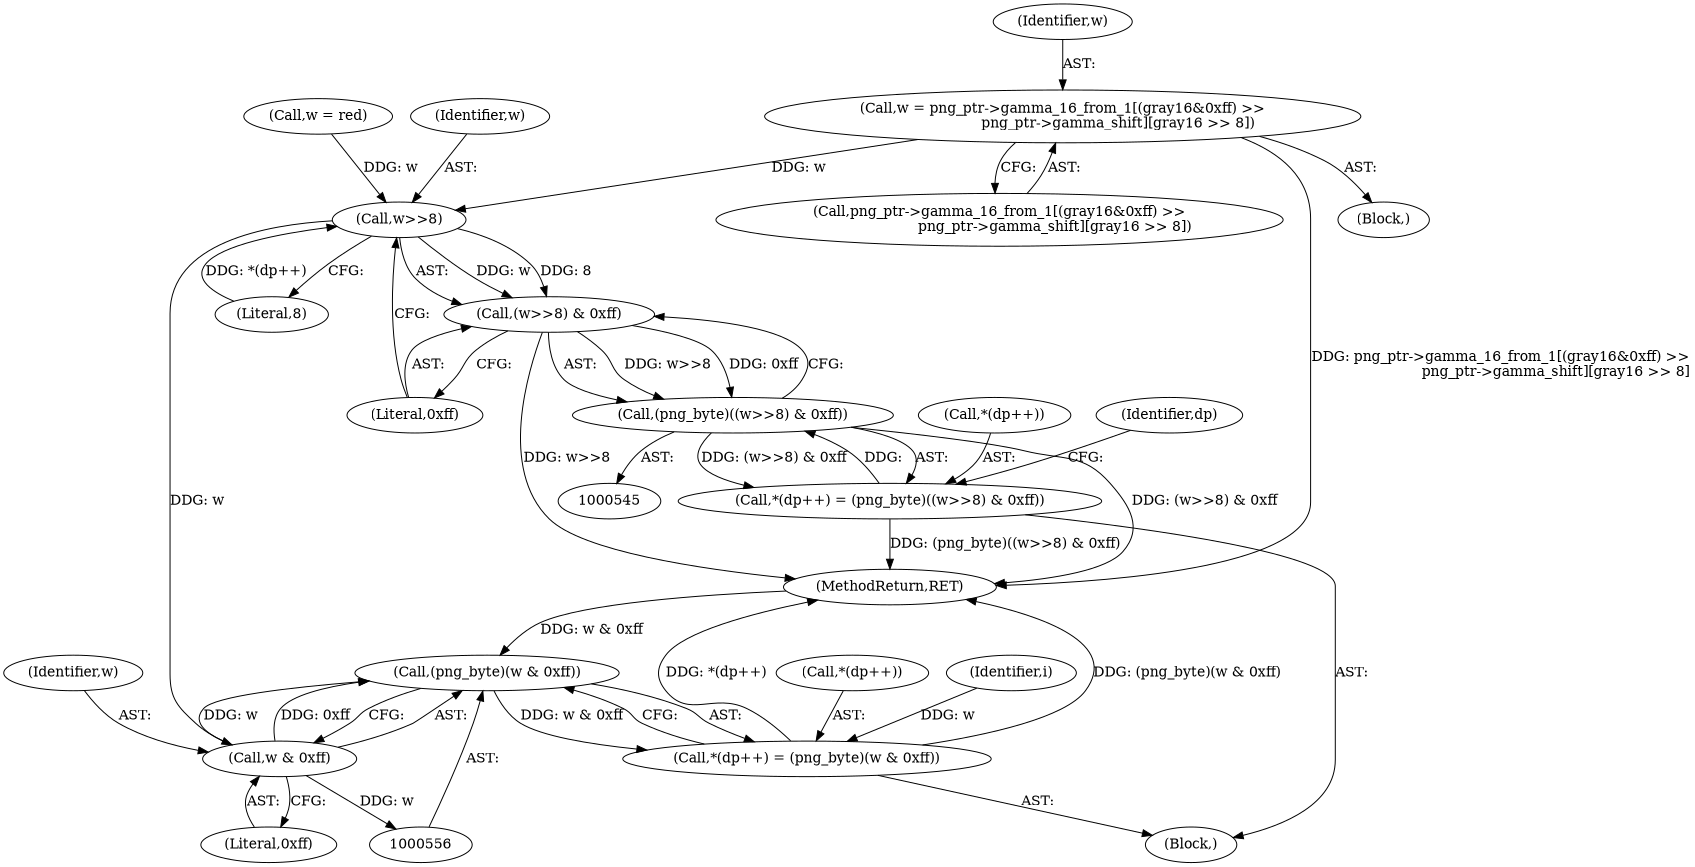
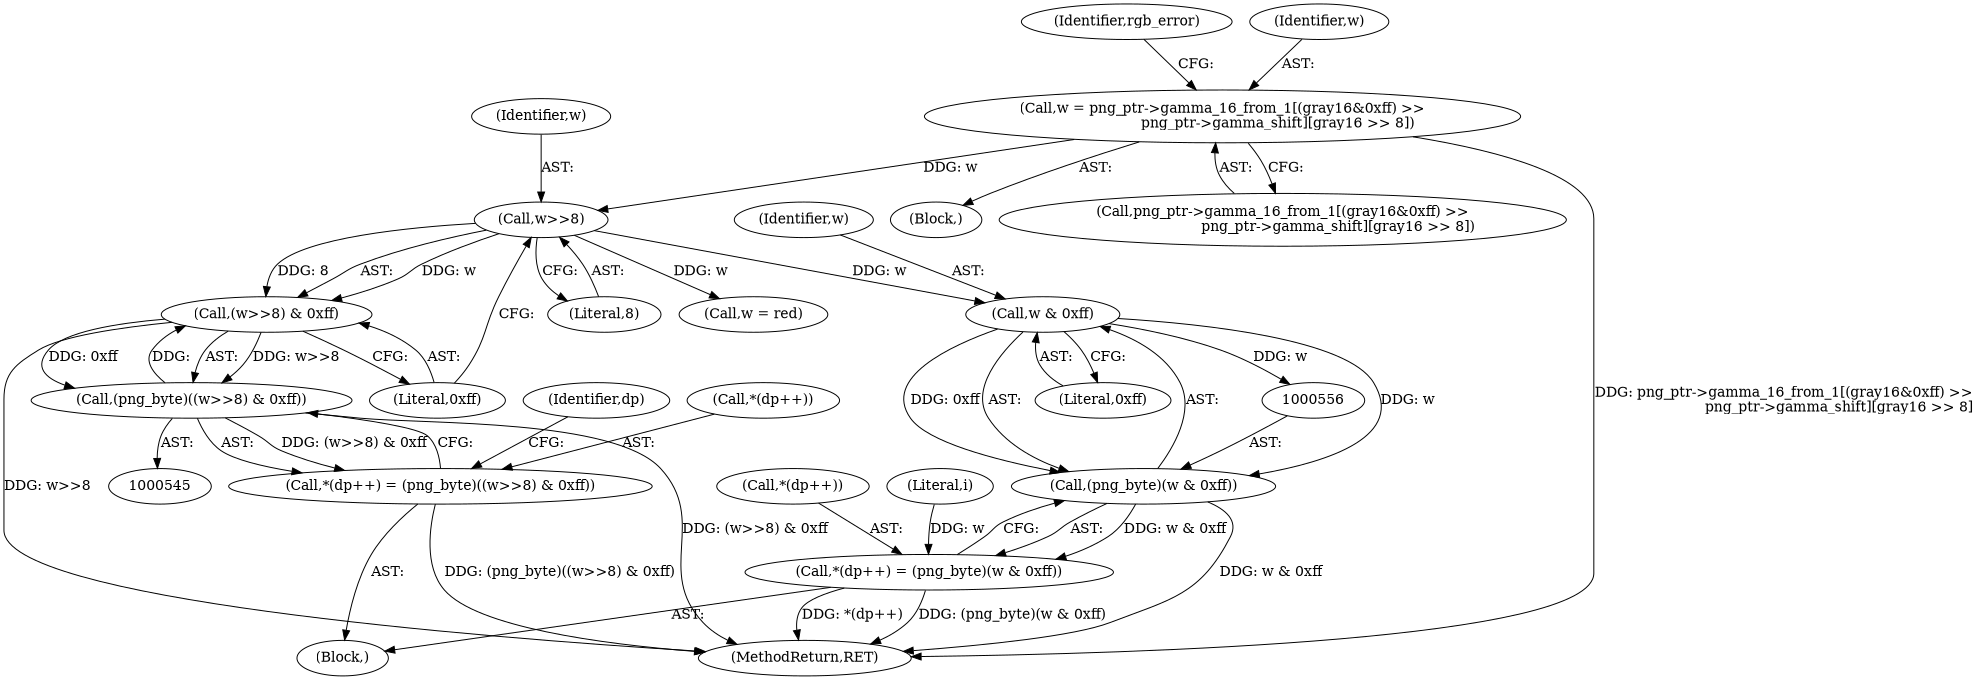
none -> (1127, 22)
(356, 164) -> (642, 265)
(256, 272) -> (610, 272)
(828, 365) -> (173, 357)
(885, 458) -> (458, 443)
(641, 602) -> (1111, 622)
(1011, 673) -> (940, 486)
(389, 716) -> (1205, 400)
